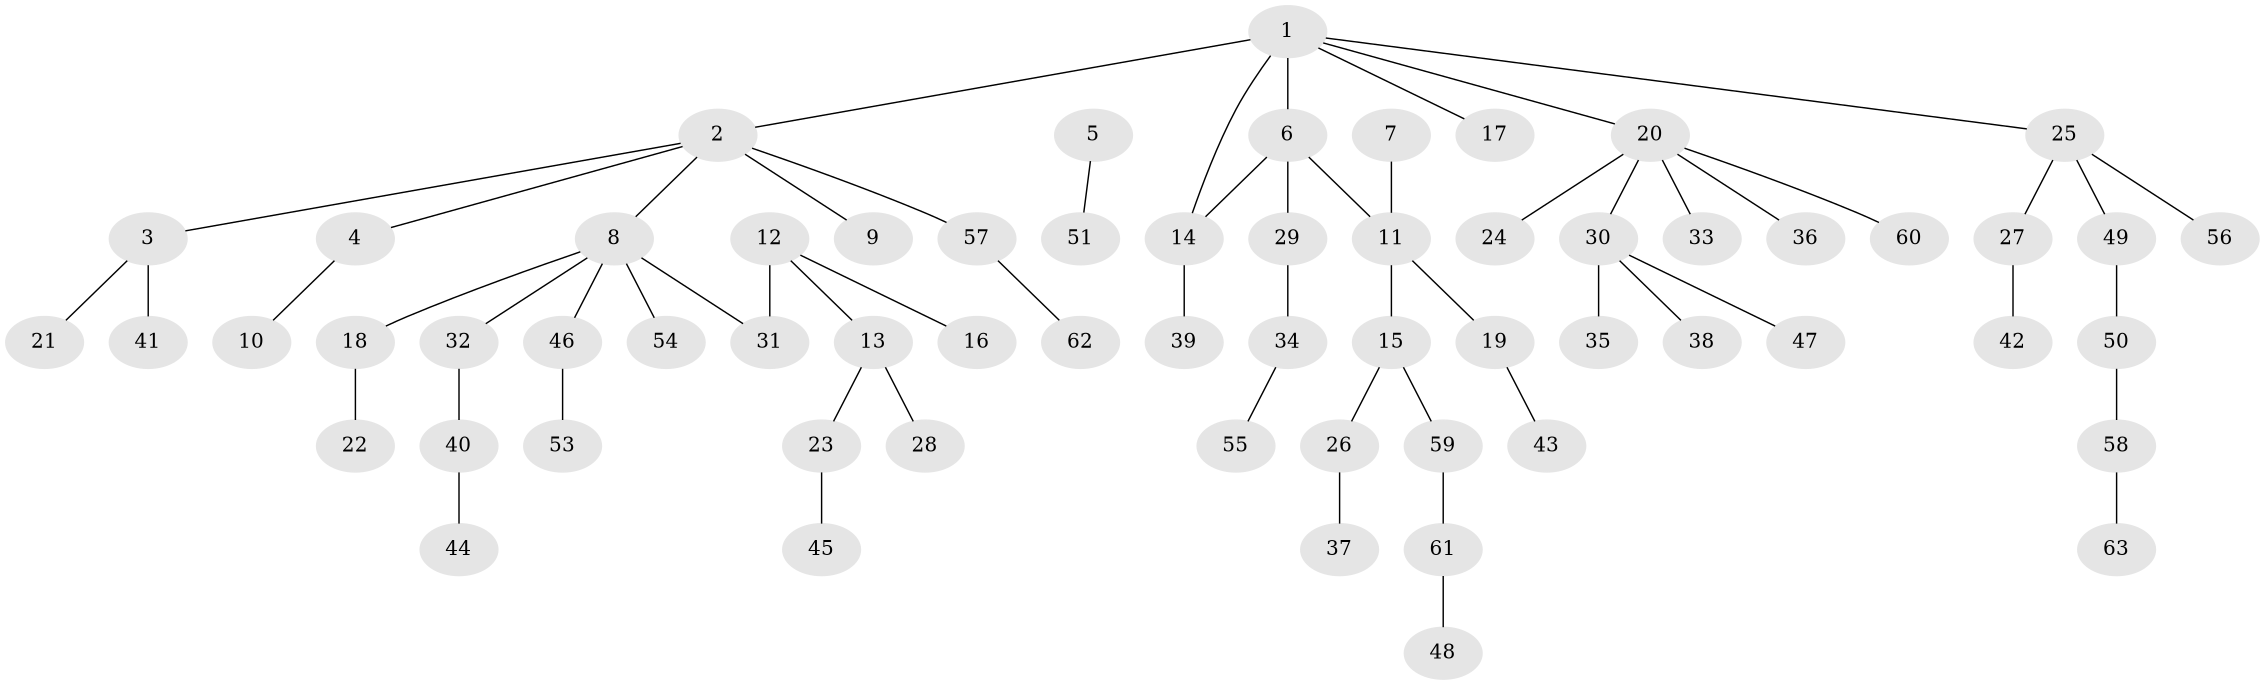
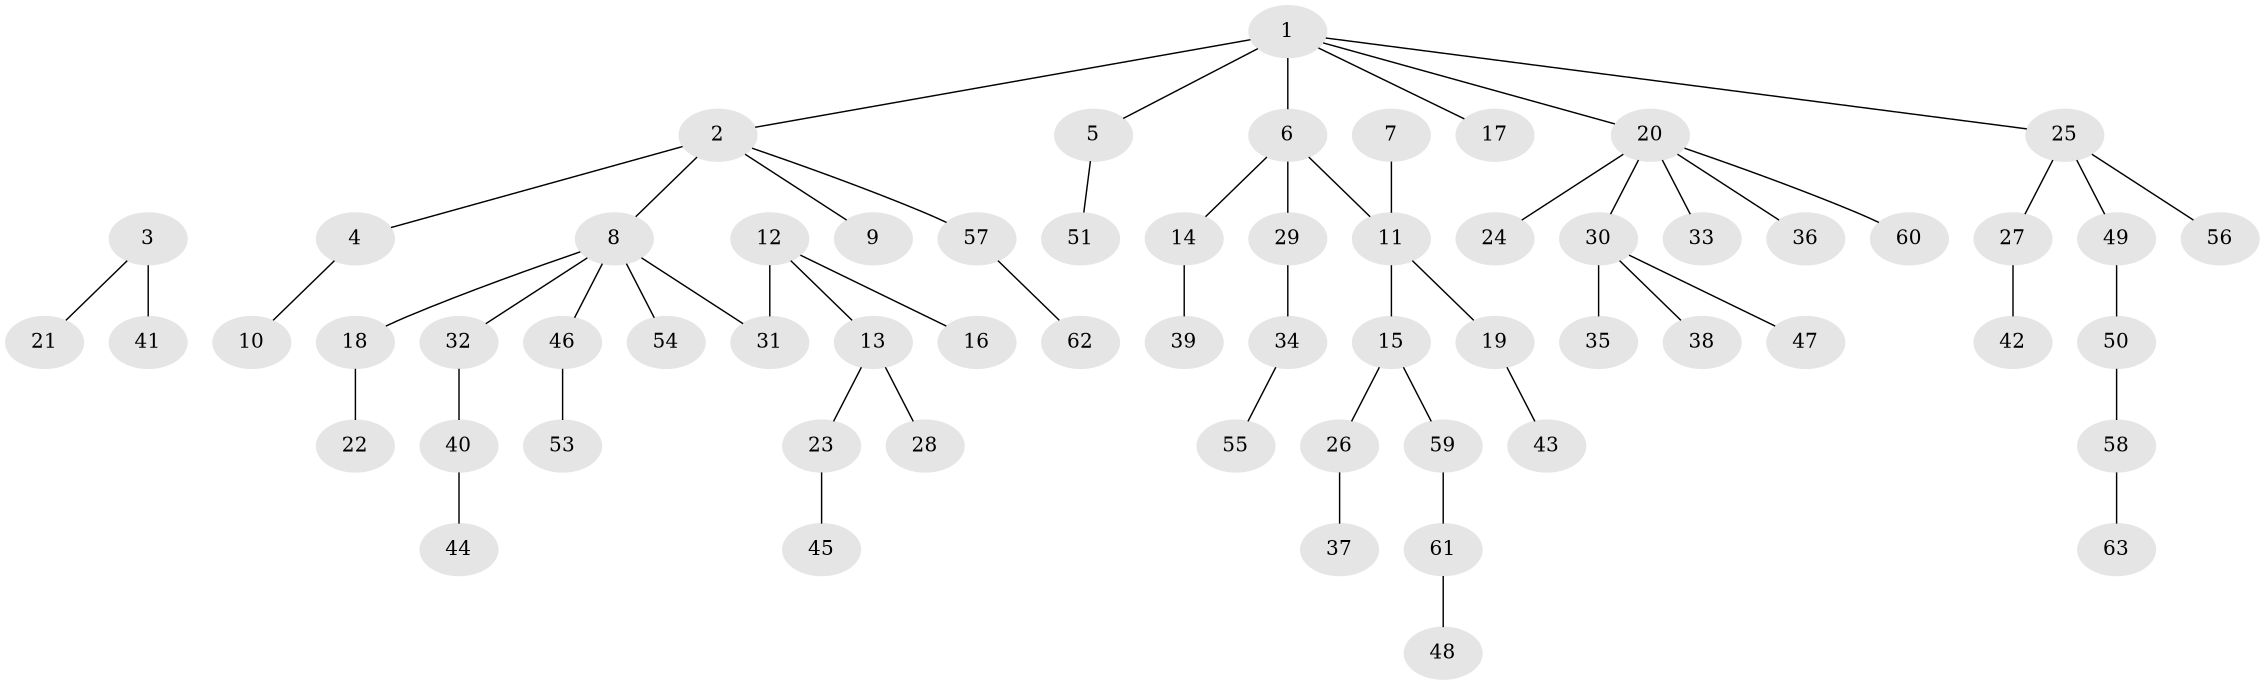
(1225, 131) -> (1191, 84)
(433, 187) -> none
